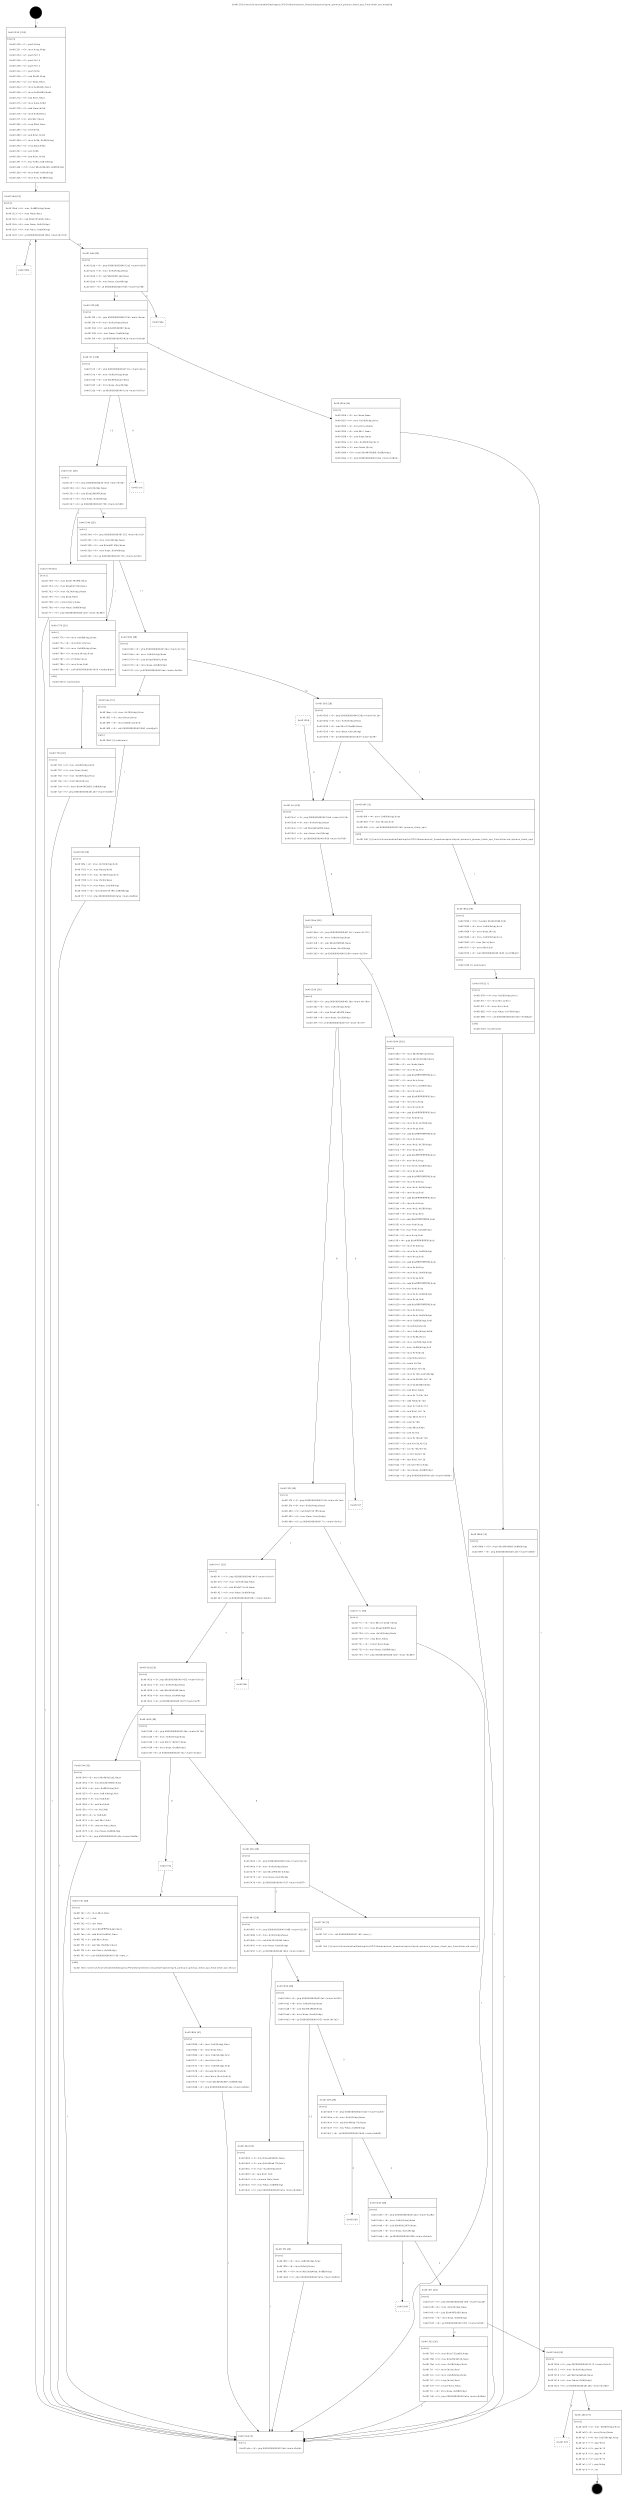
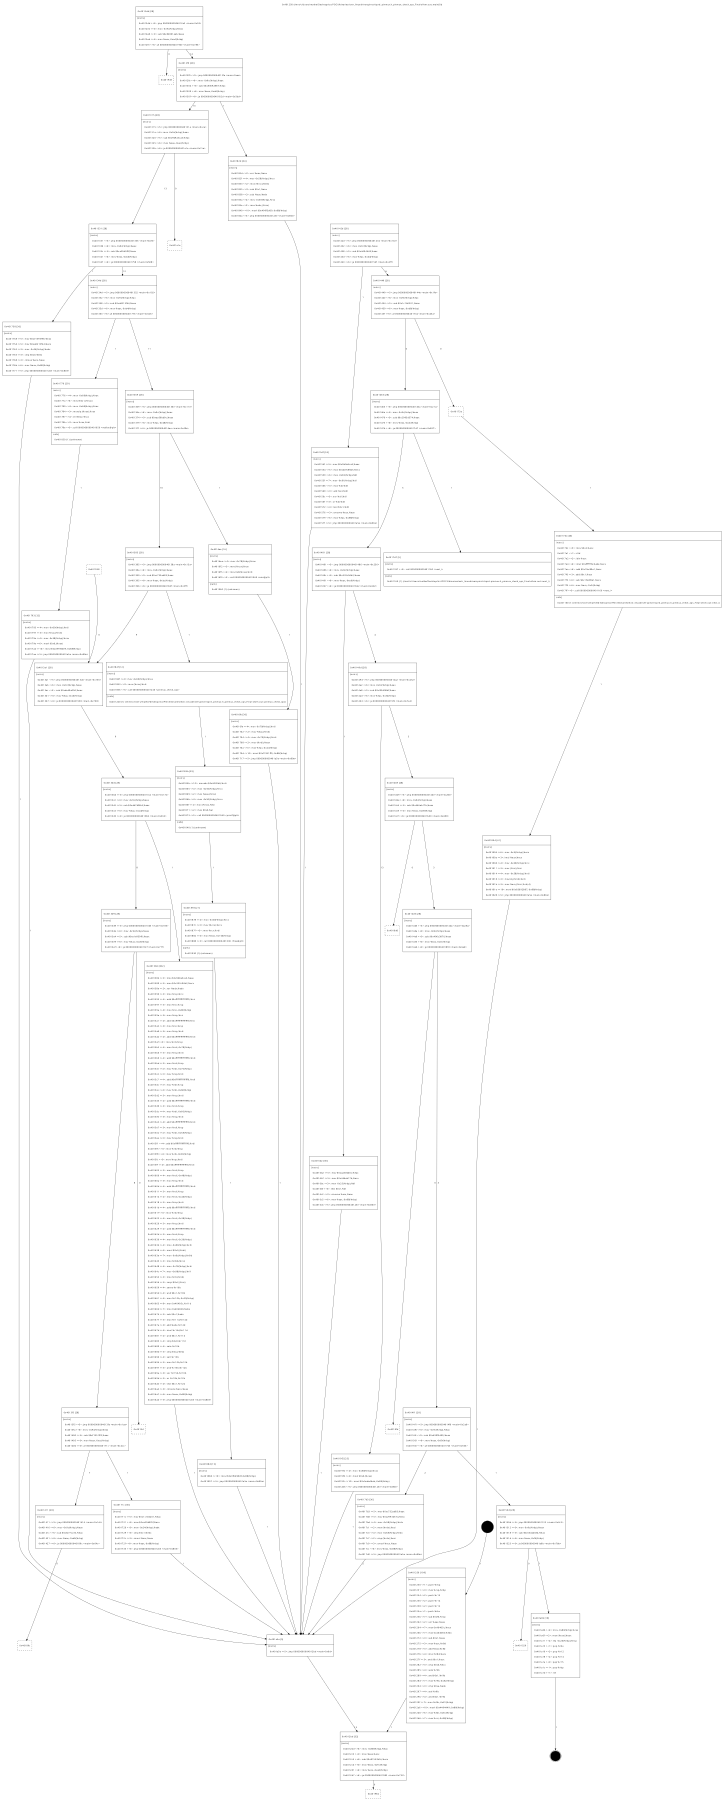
(76, 243) -> none
(207, 1632) -> none
